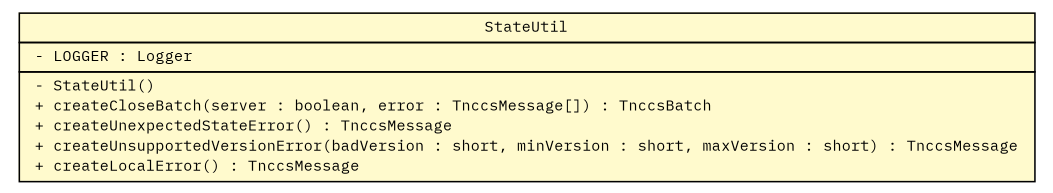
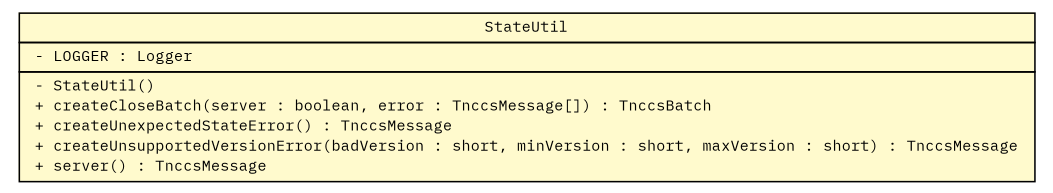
(198, 166) -> (151, 166)
